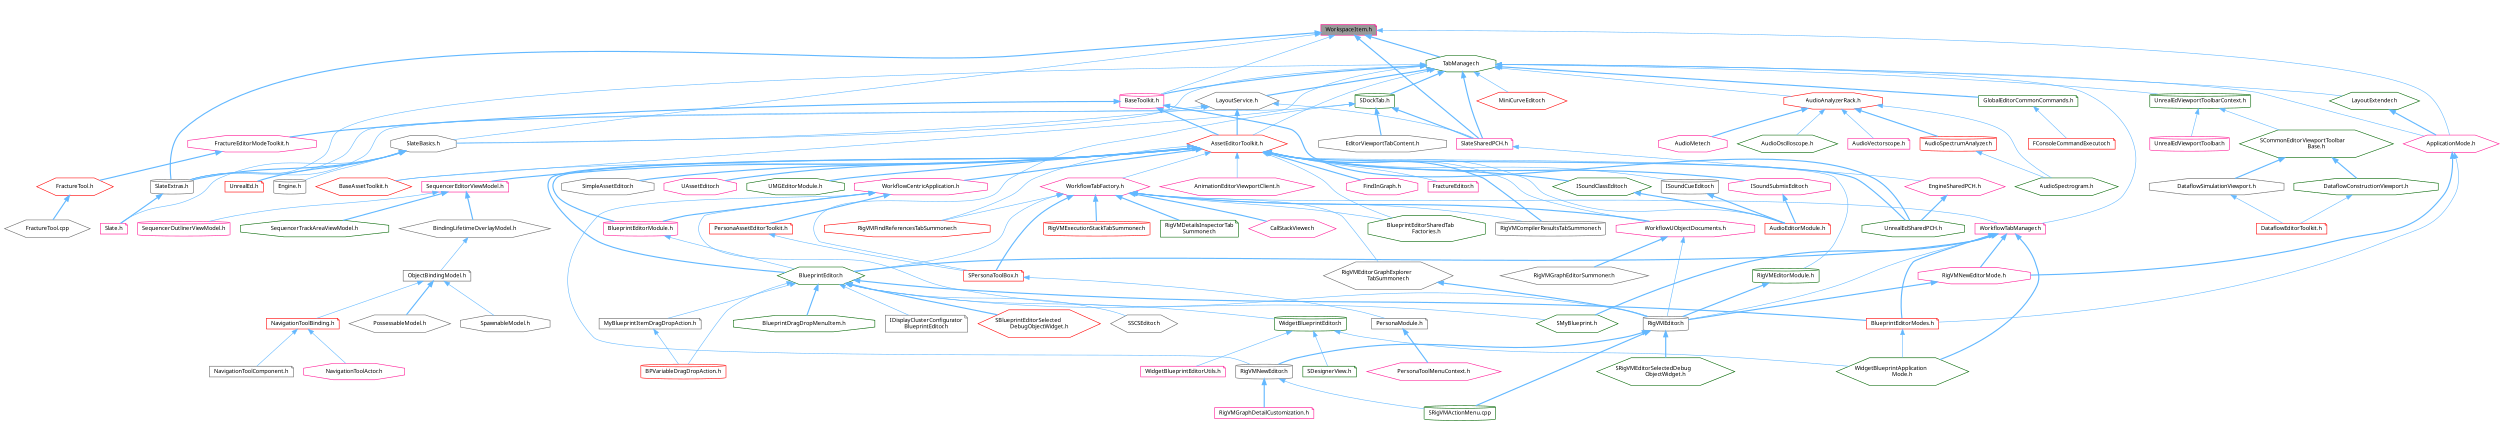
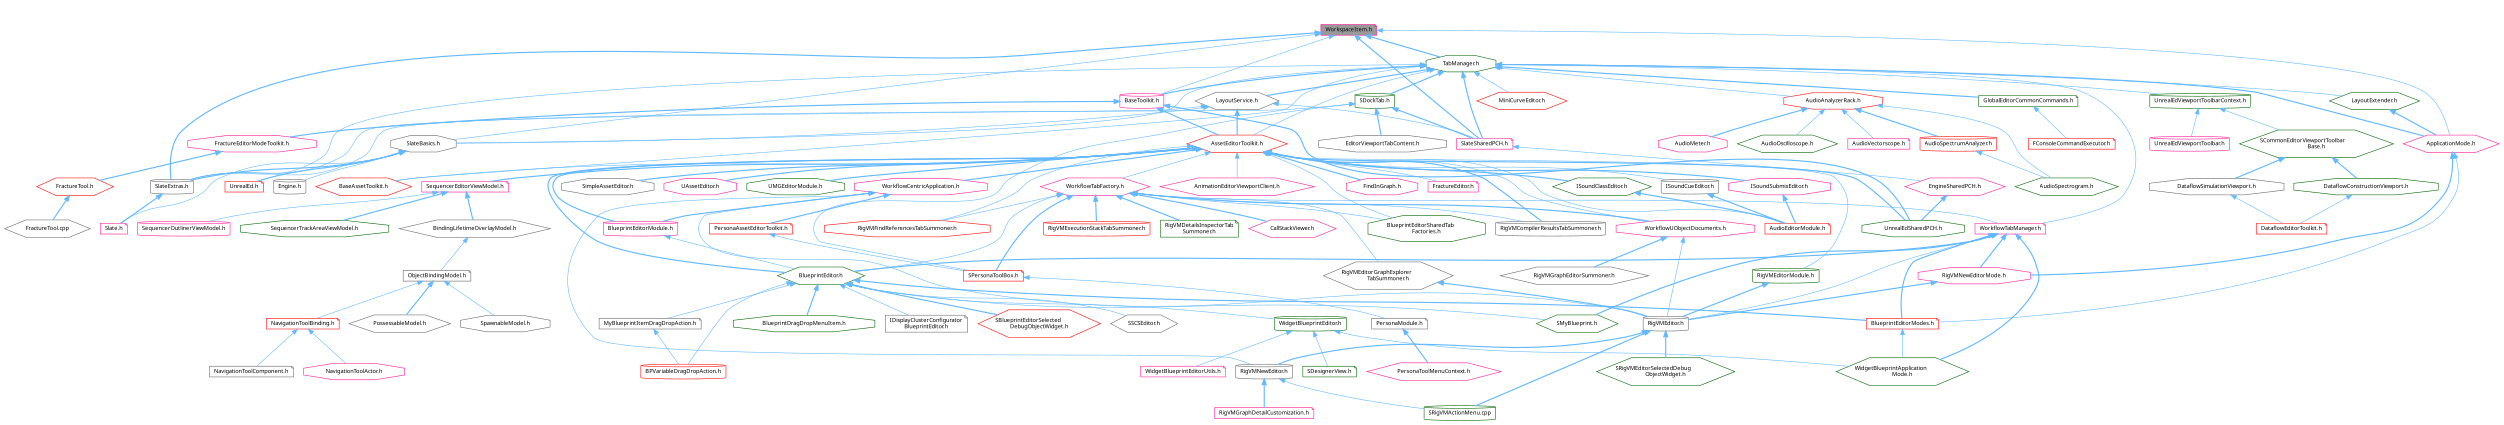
(1966, 73) -> (1966, 73)
